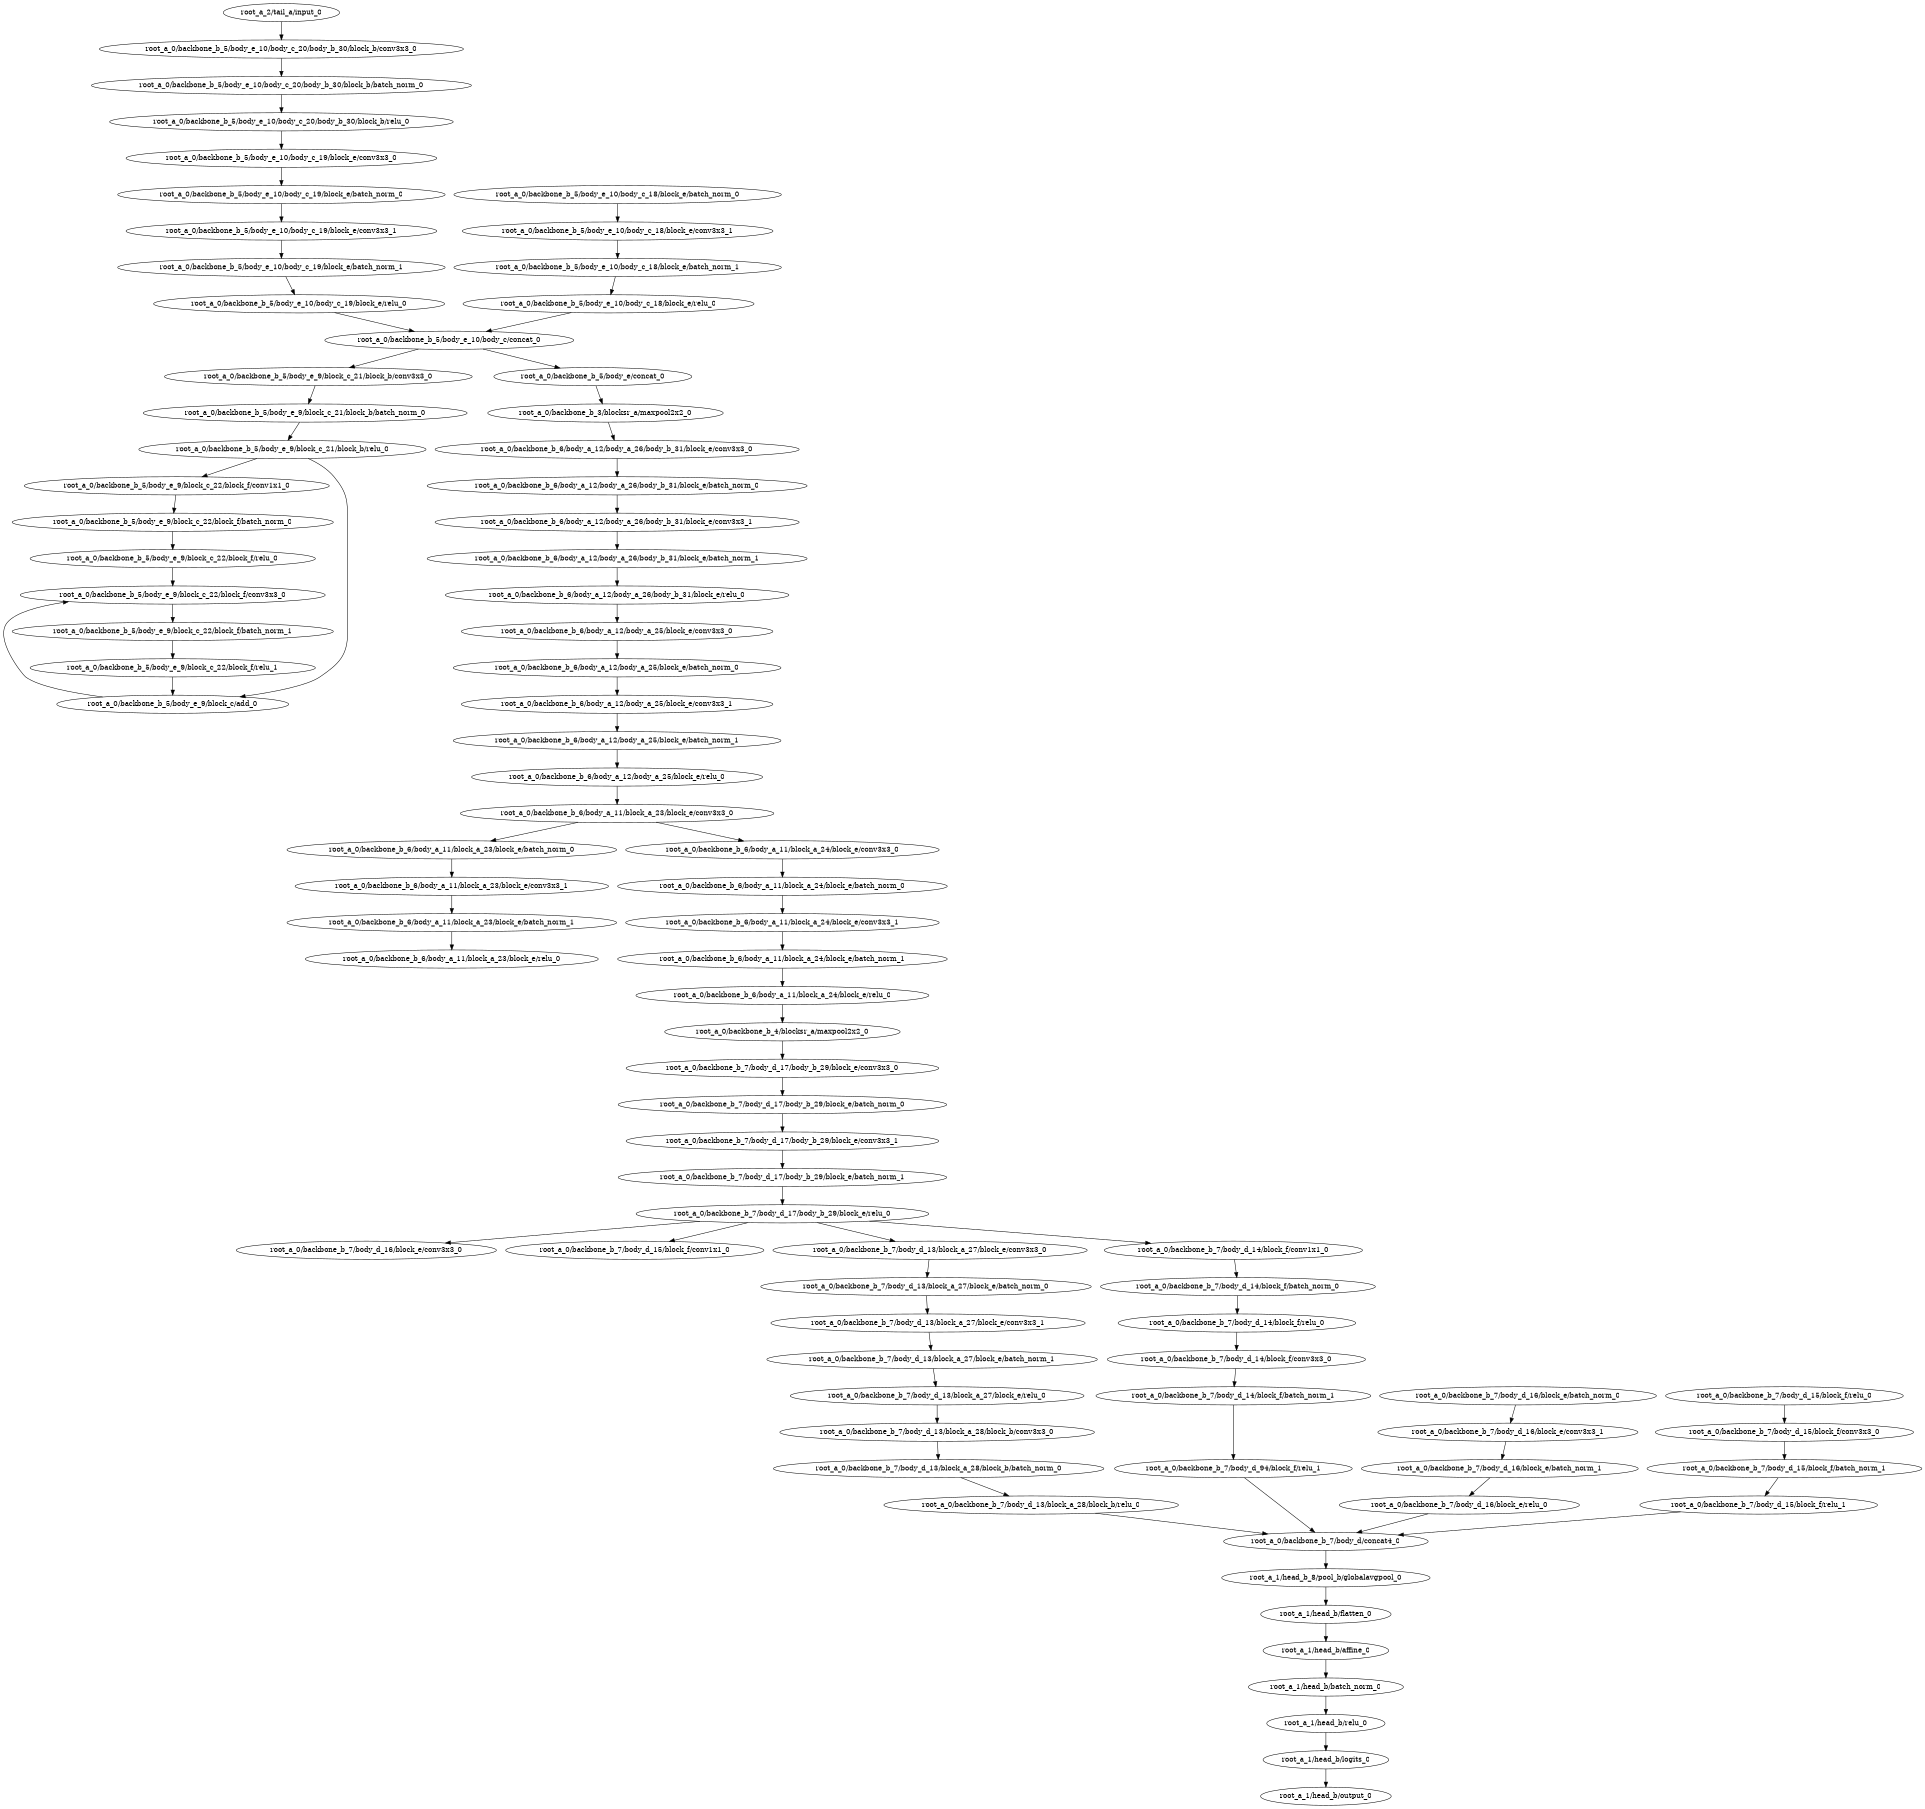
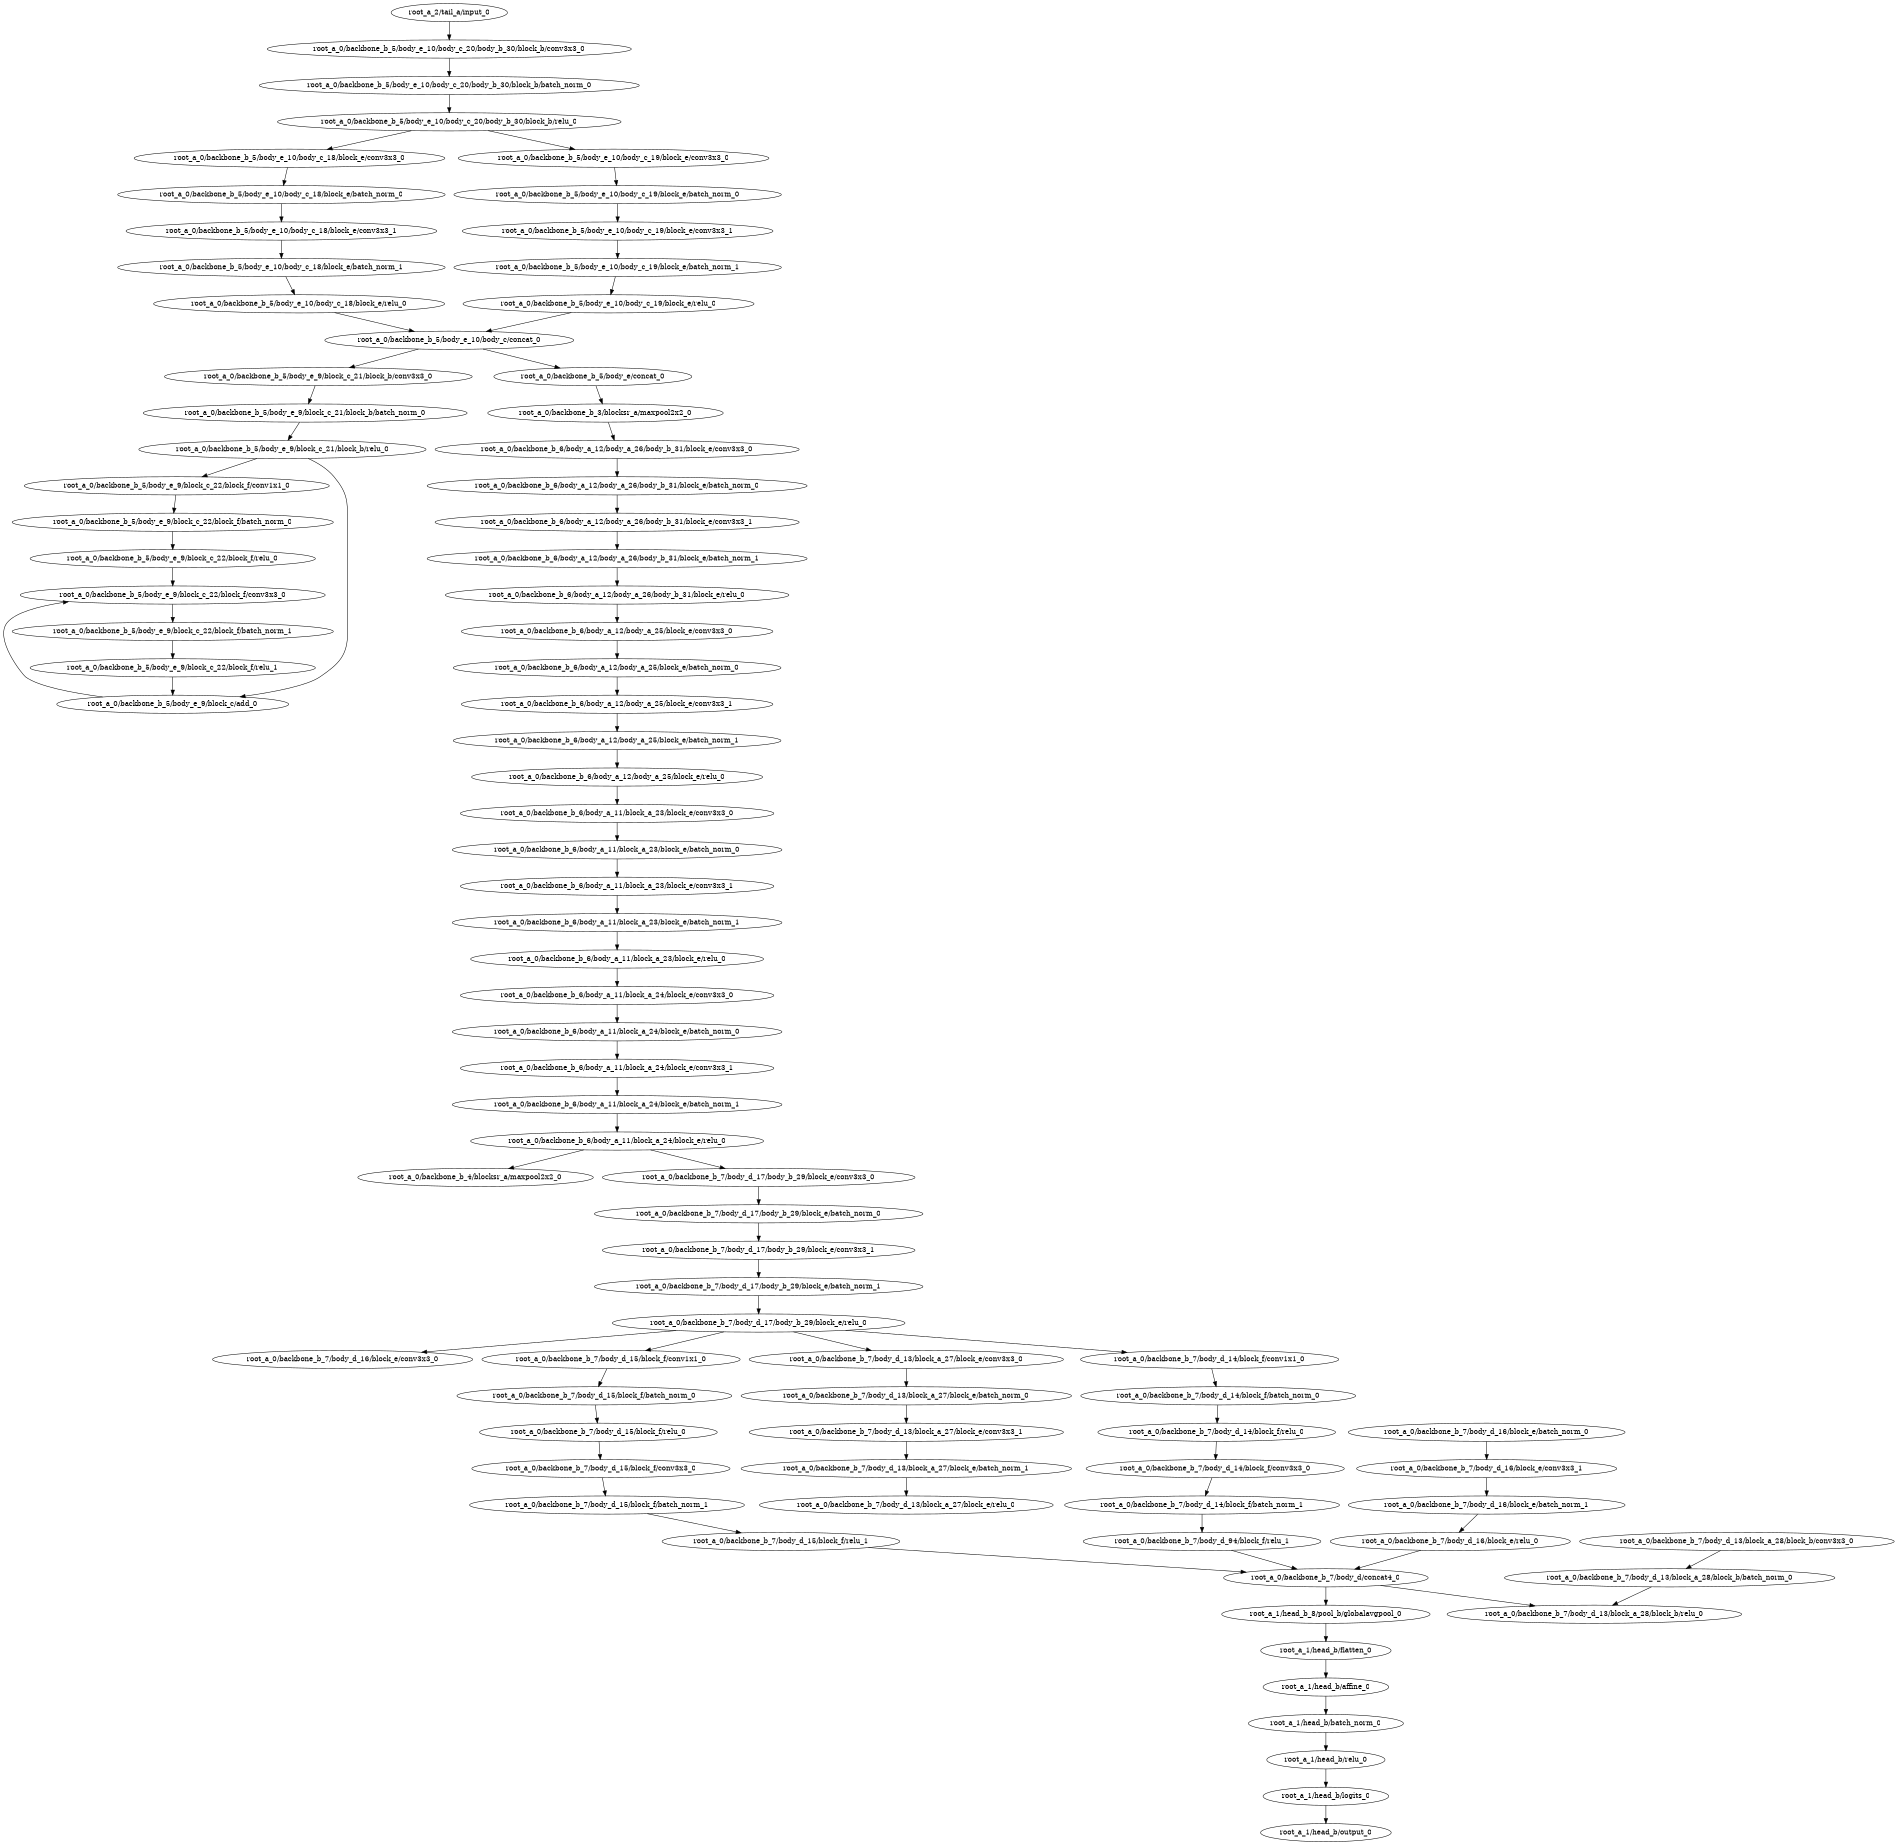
none -> (290, 158)
(697, 831) -> (617, 975)
(782, 1048) -> (685, 1159)
none -> (594, 1396)
(937, 1412) -> none
(1179, 1523) -> (1455, 1595)
